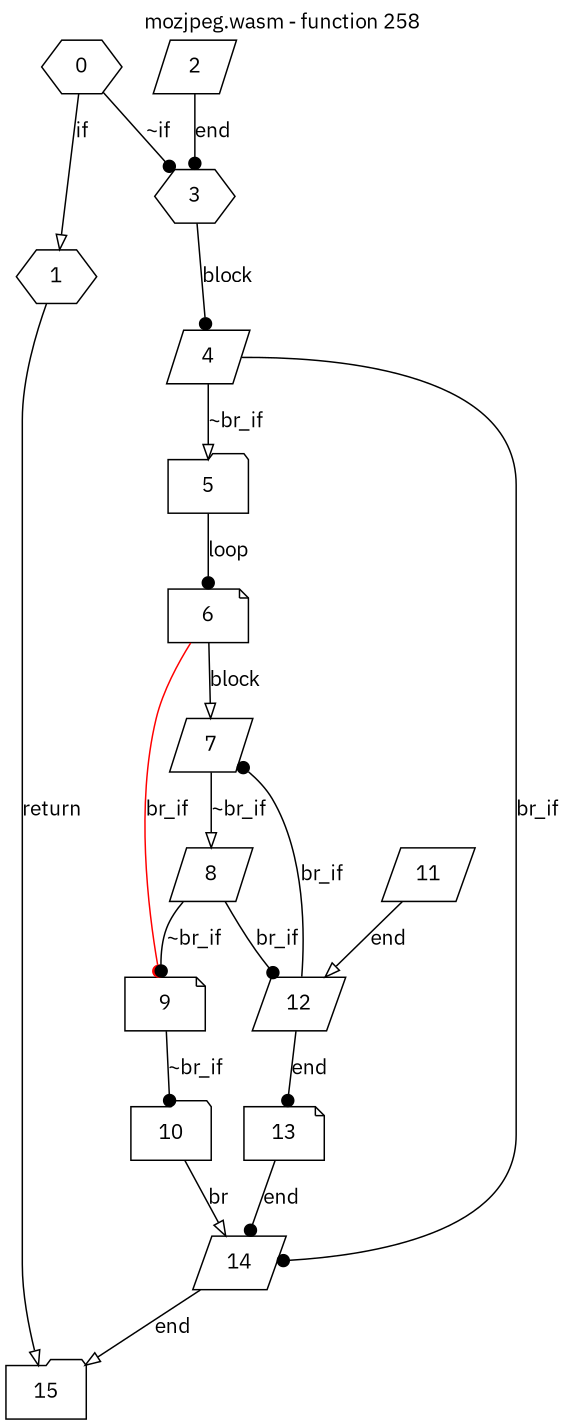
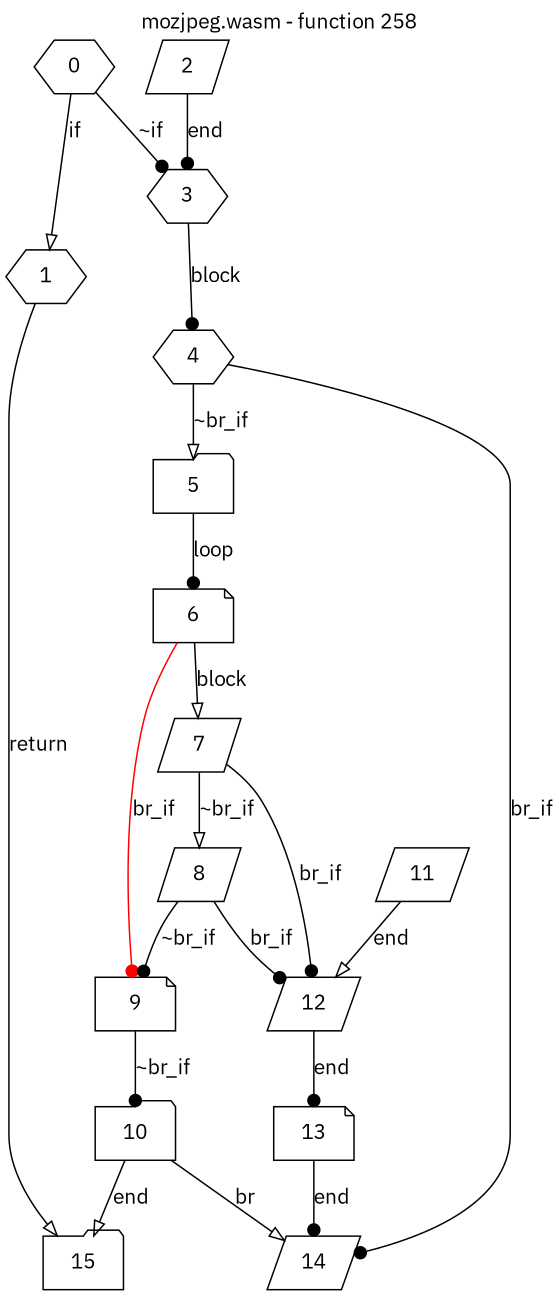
(208, 357) -> (193, 357)
(297, 868) -> (287, 856)
(149, 1323) -> (112, 1191)
